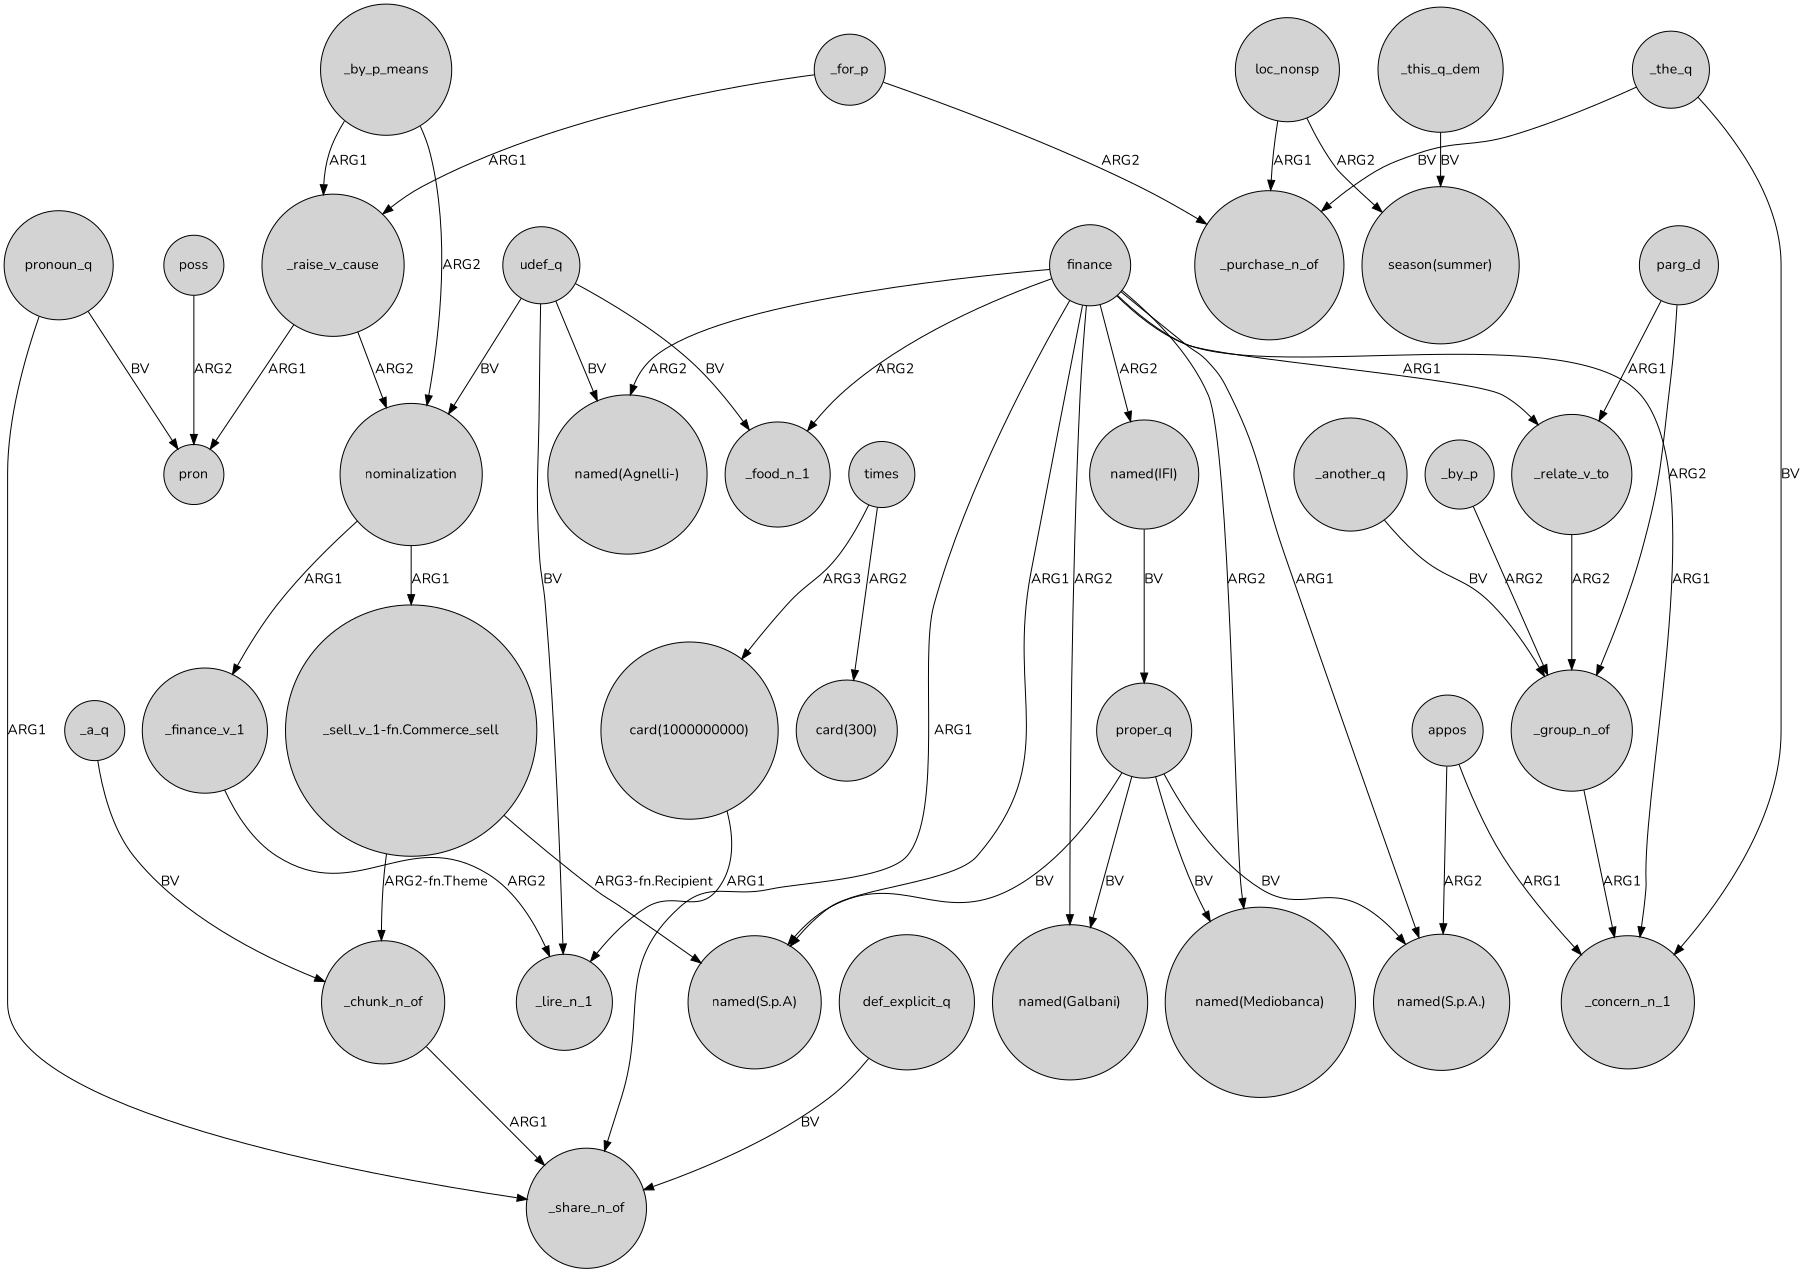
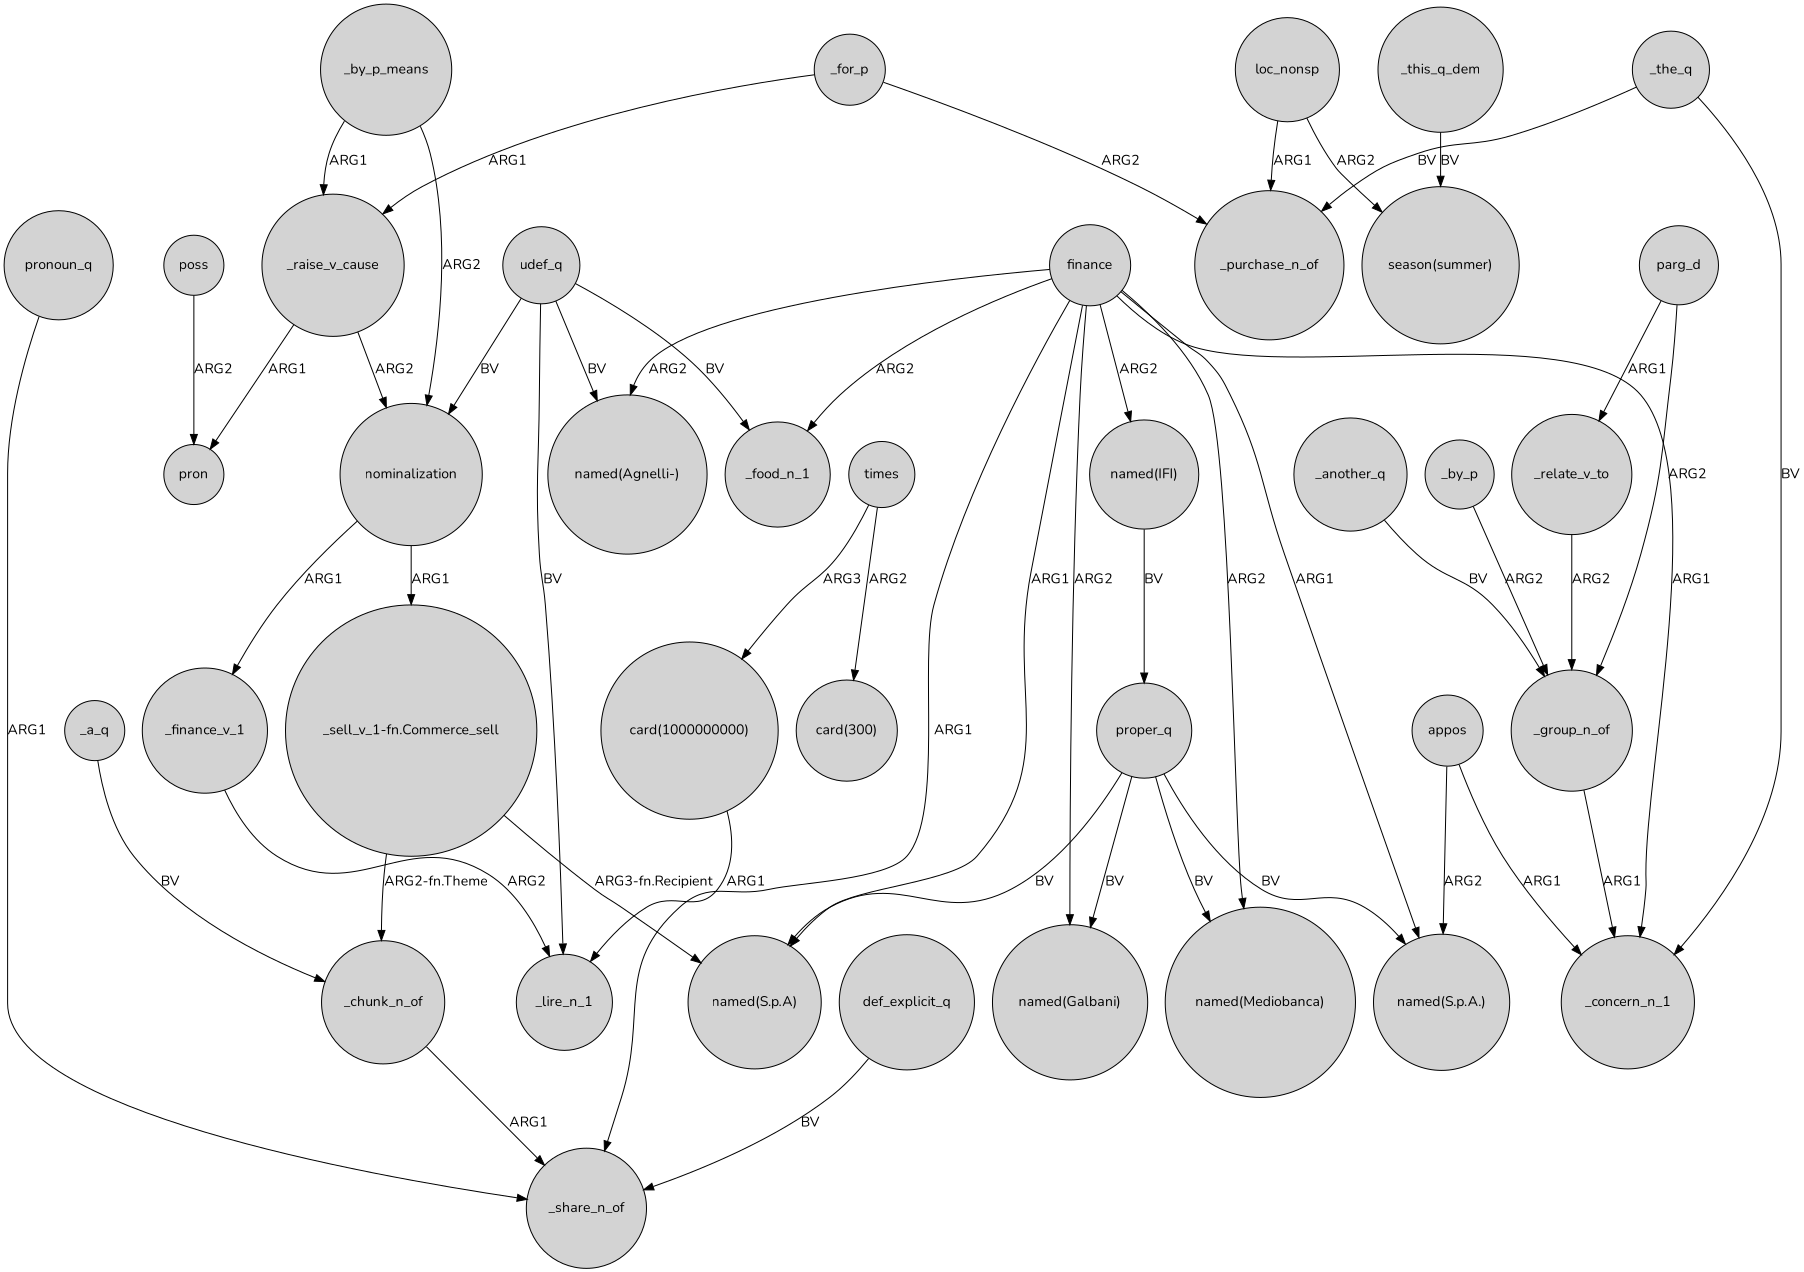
(1321, 366) -> none
(130, 376) -> none
